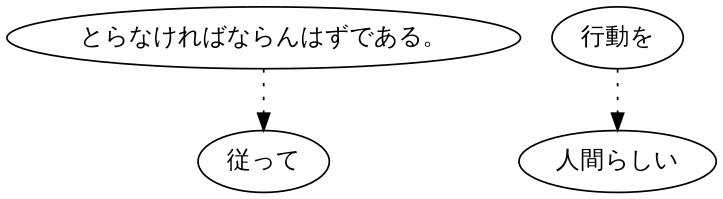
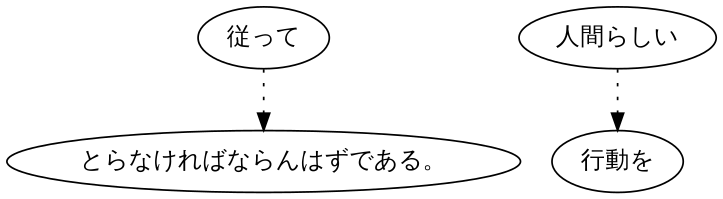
(264, 91) -> (264, 91)
(618, 91) -> (618, 91)
